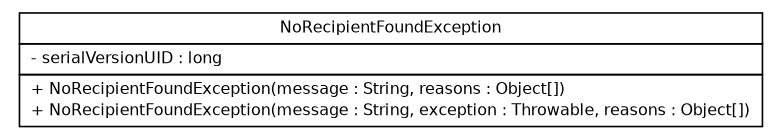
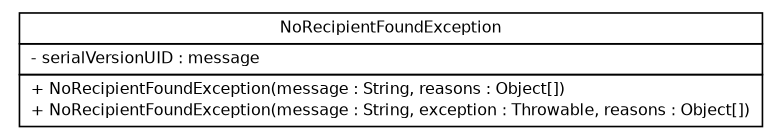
(127, 58) -> (146, 58)
